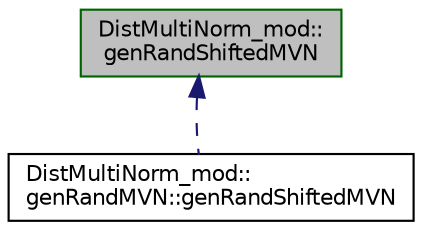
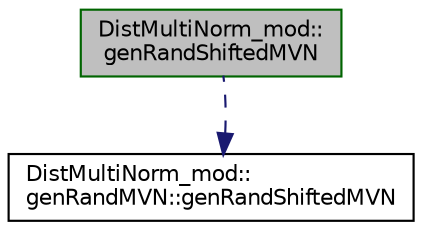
(197, 126) -> (225, 104)
